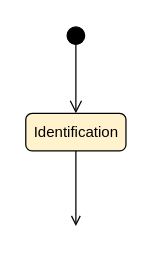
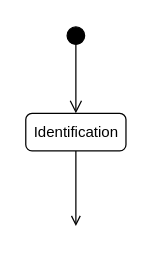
(76, 132) -> (76, 132)
